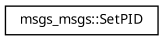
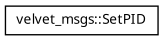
(82, 20) -> (82, 20)
